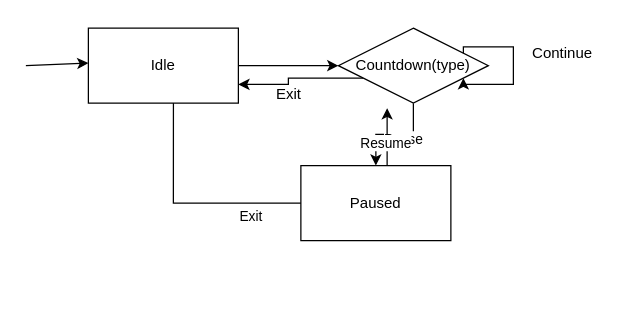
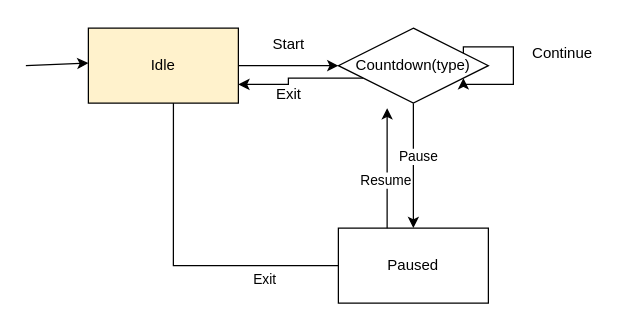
none -> (288, 44)
(163, 66) -> (163, 66)
(376, 203) -> (413, 266)
